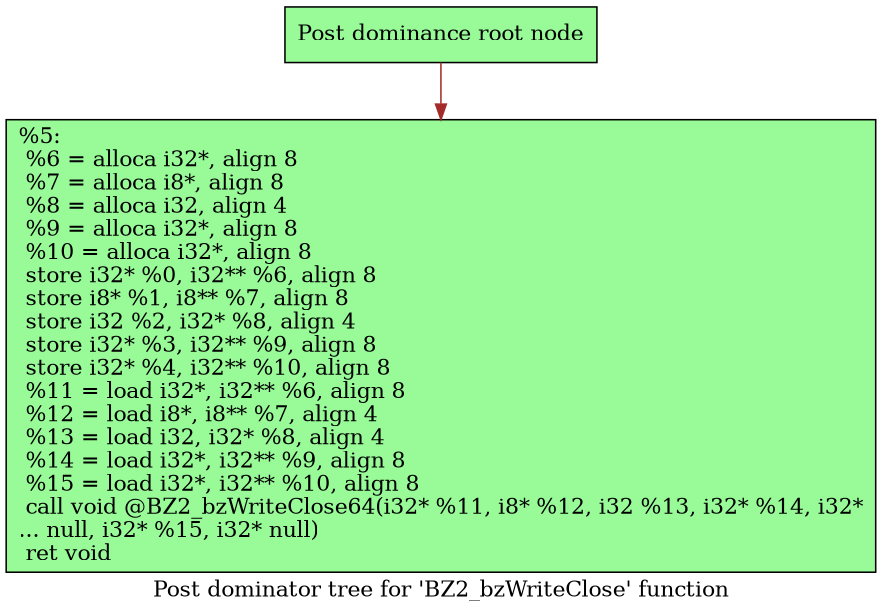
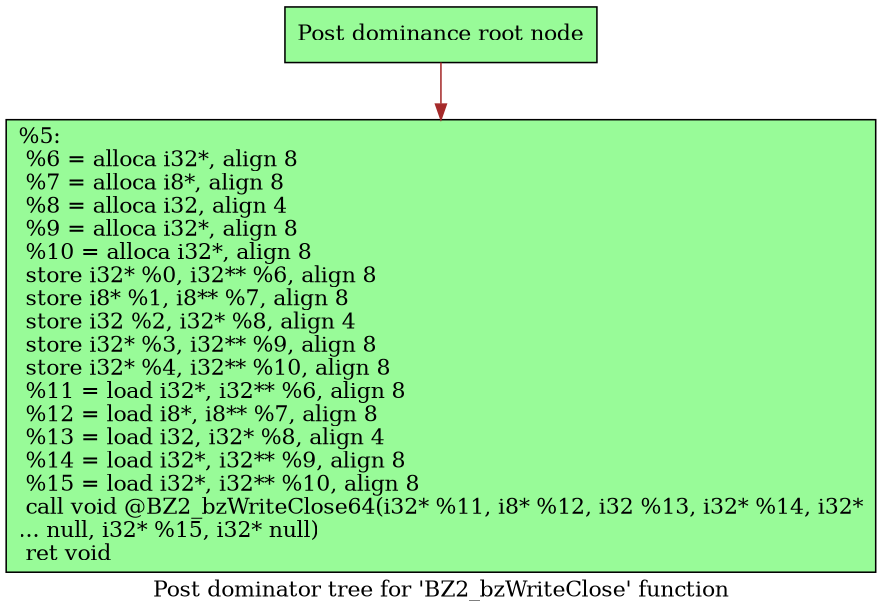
(198, 415) -> (198, 415)
